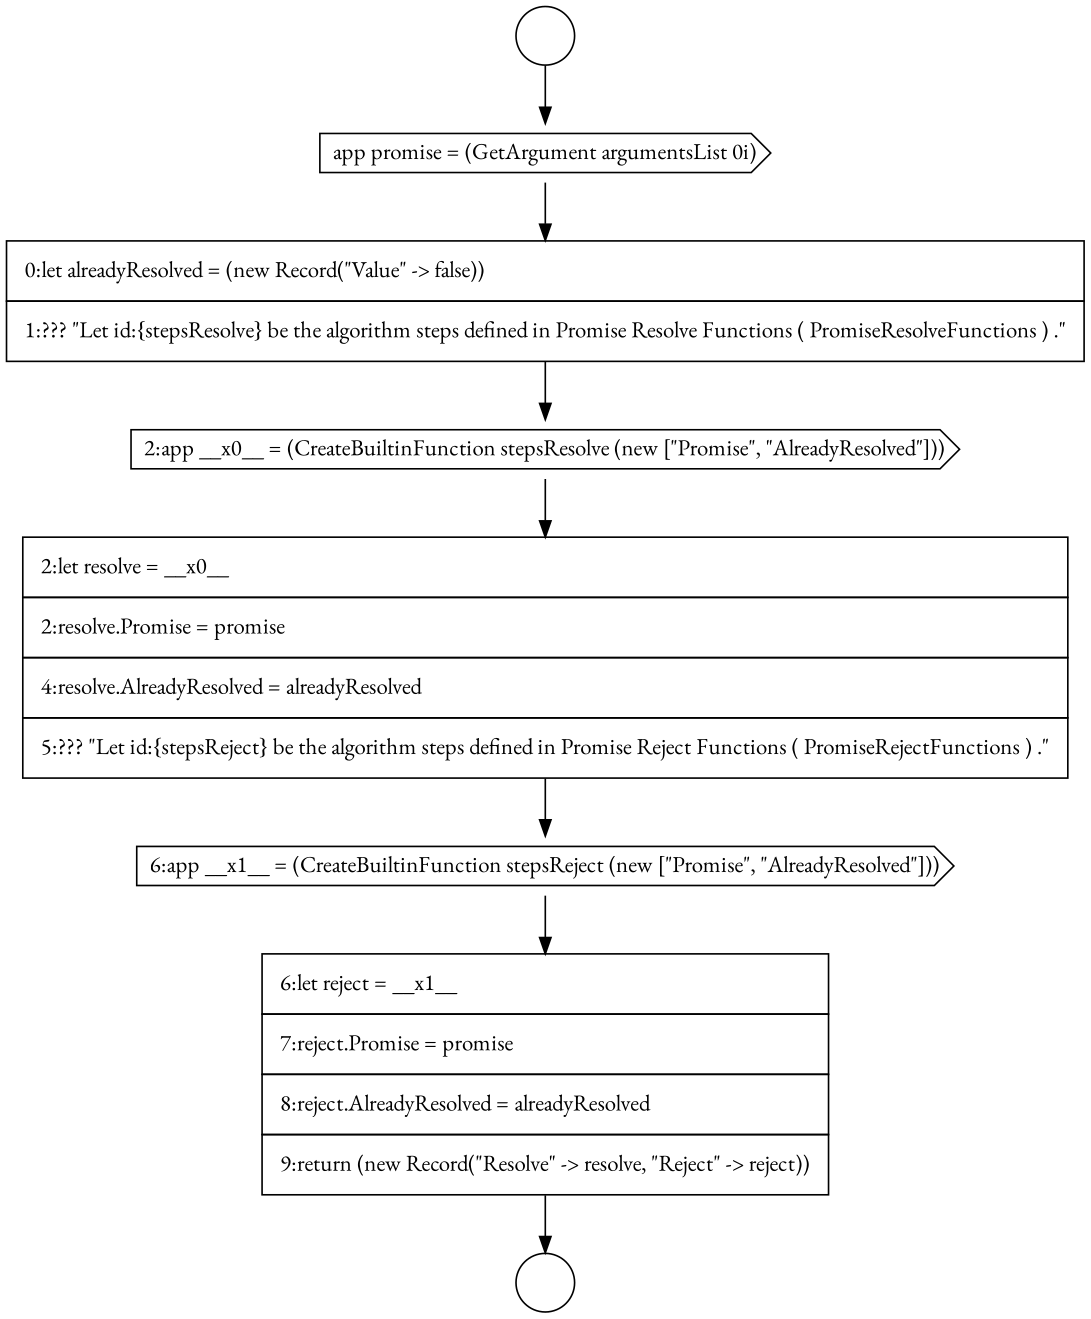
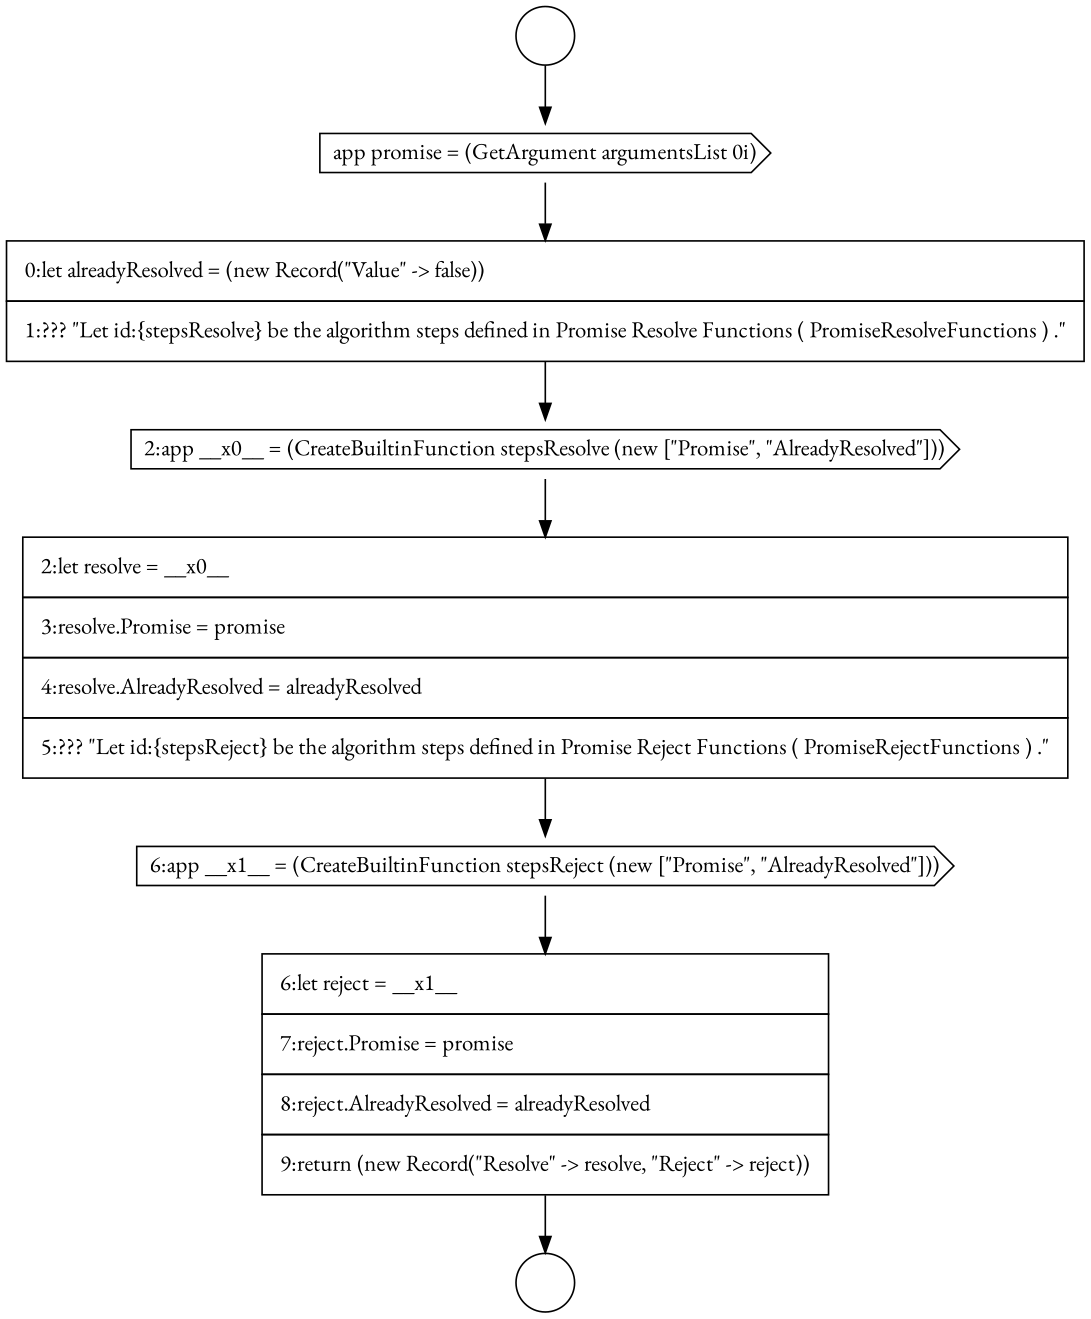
(164, 627) -> (164, 627)
